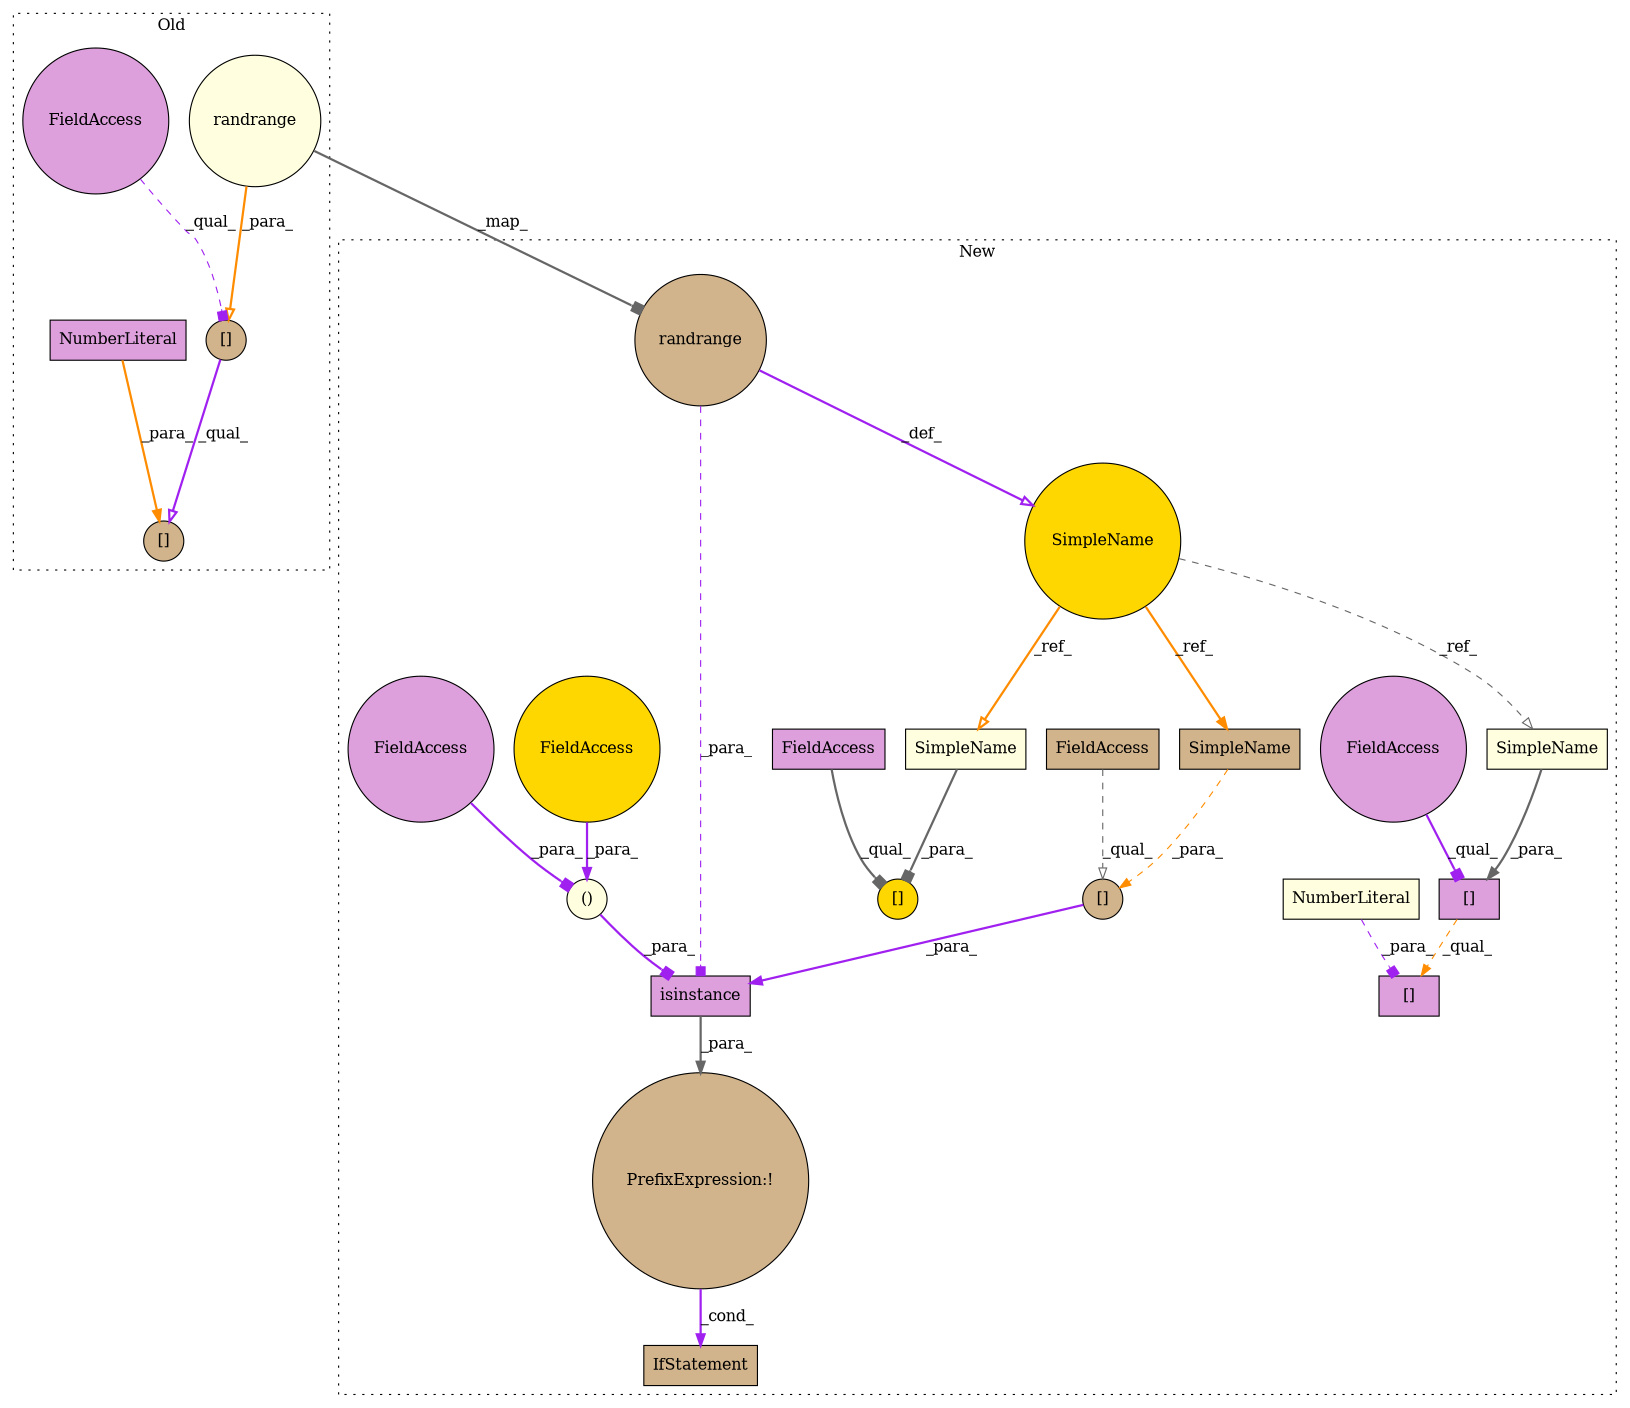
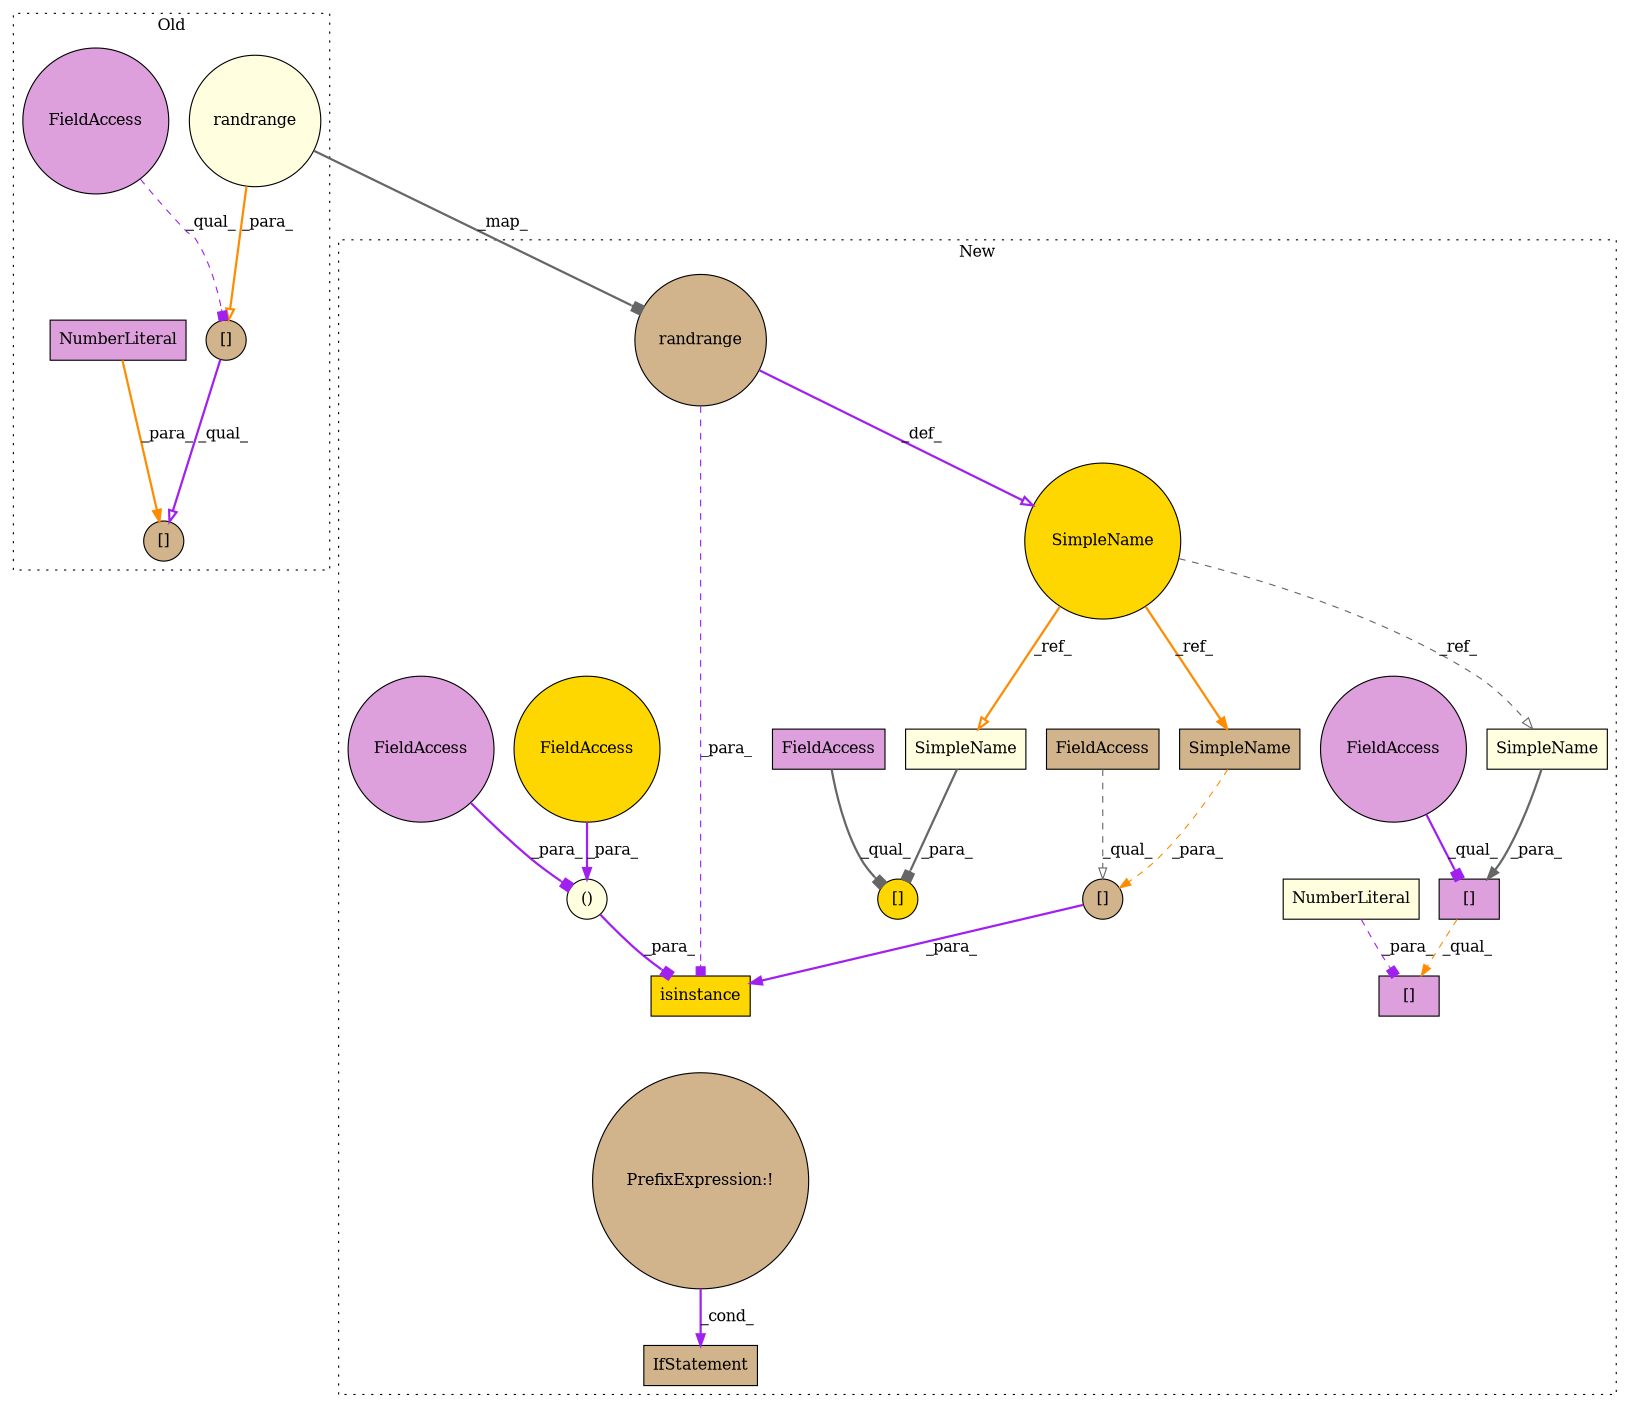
(701, 996) -> (701, 996)
(701, 1039) -> none
